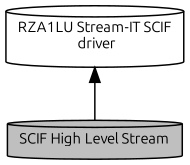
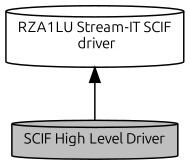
(95, 140) -> (95, 140)
